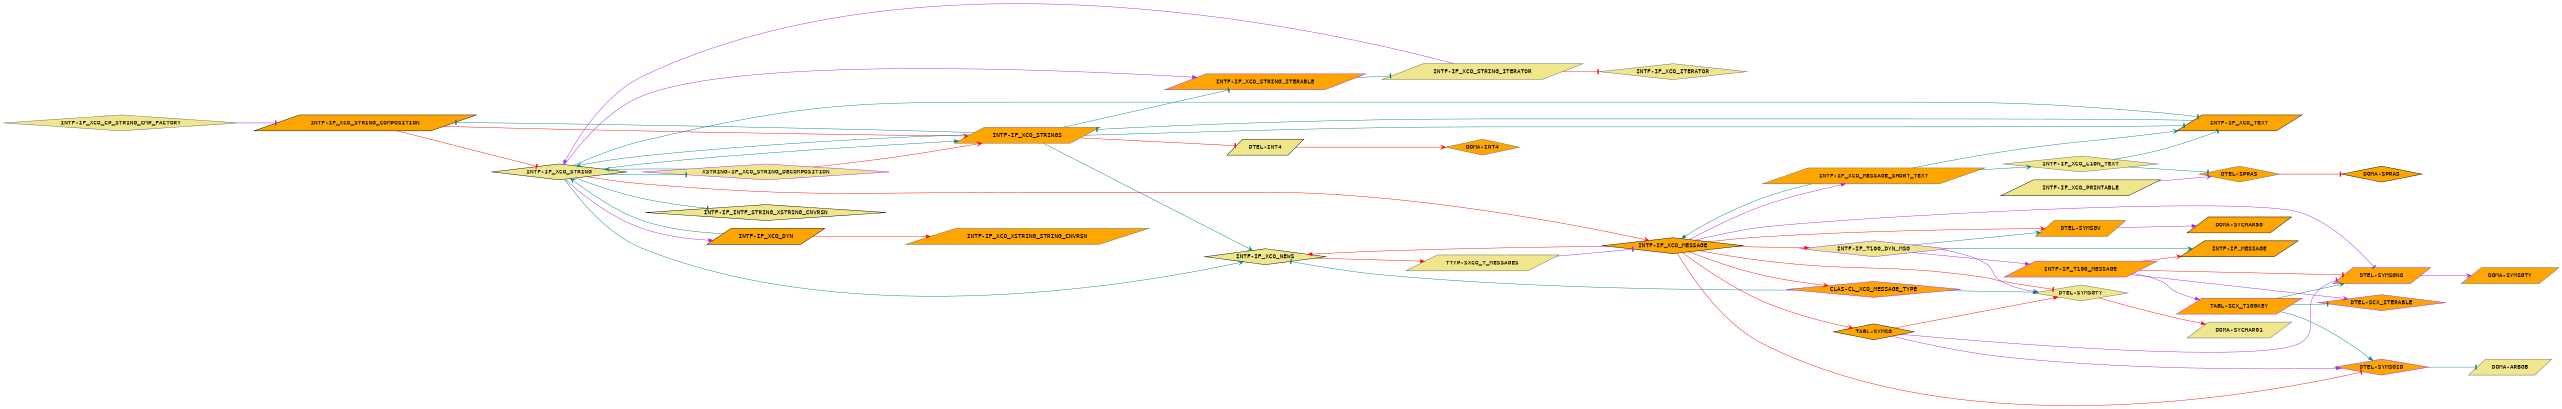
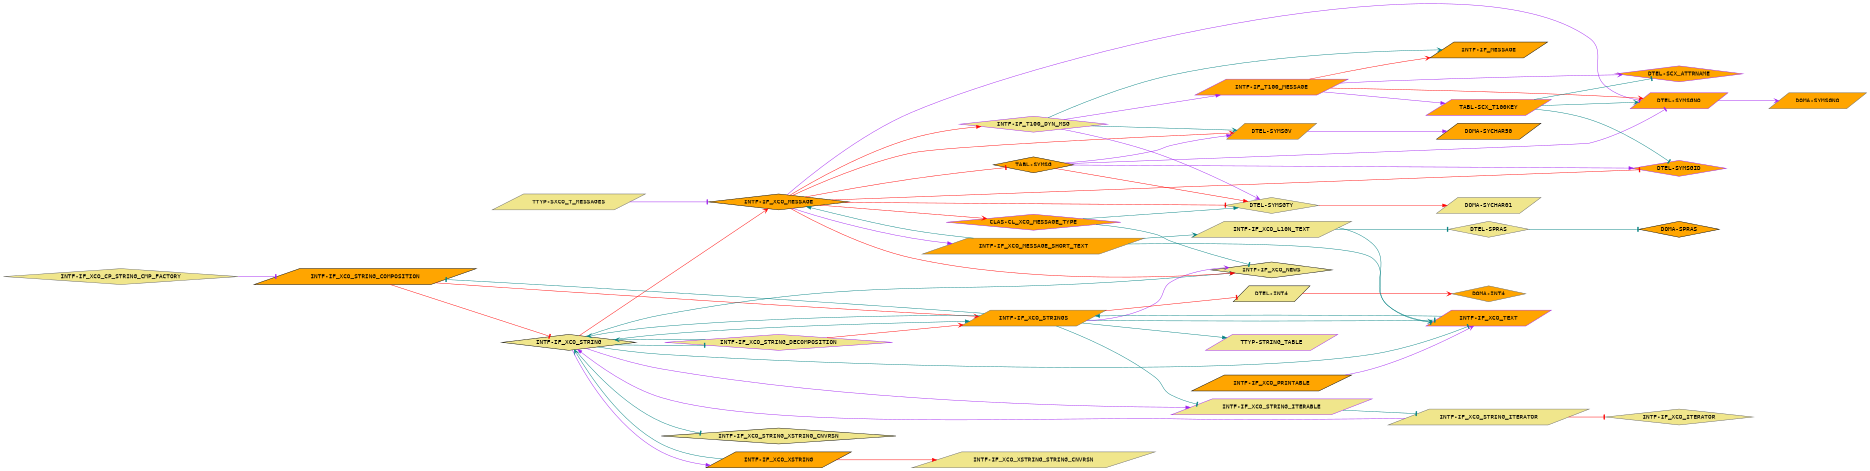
(1265, 82) -> (1272, 407)
(1646, 119) -> (1271, 315)
(2239, 123) -> (1489, 318)
none -> (1142, 153)
(2081, 164) -> (1272, 229)
(766, 172) -> (779, 342)
(2239, 174) -> (1489, 229)
(2309, 174) -> (1583, 229)
(2182, 179) -> (1409, 356)
(2081, 188) -> (1272, 383)
(1146, 196) -> (1160, 300)
(766, 213) -> (779, 436)
(766, 236) -> (779, 460)
(1027, 236) -> (1034, 460)
(1368, 260) -> none
(2240, 273) -> (1485, 92)
(2510, 276) -> (1818, 101)
(1761, 300) -> (904, 180)
(2382, 303) -> (1679, 74)
(2327, 330) -> (1605, 125)
none -> (1272, 342)
(2510, 367) -> none
